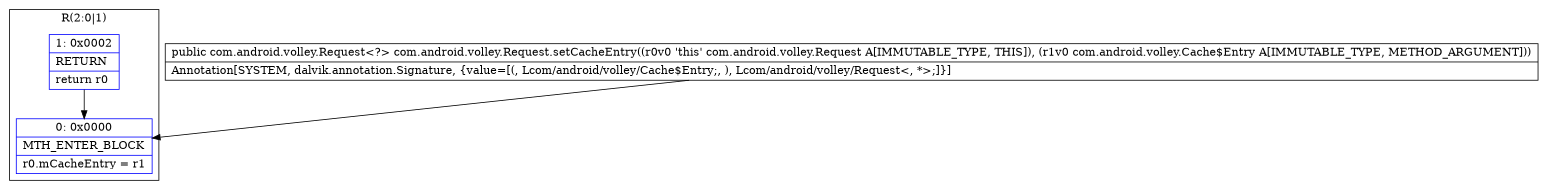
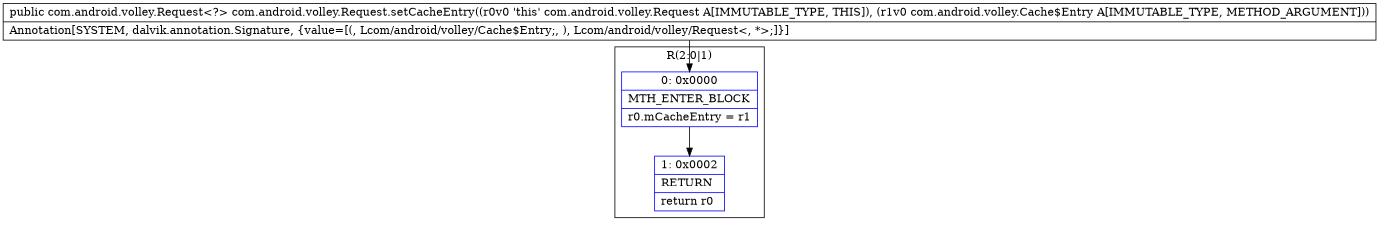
(84, 100) -> (690, 137)
